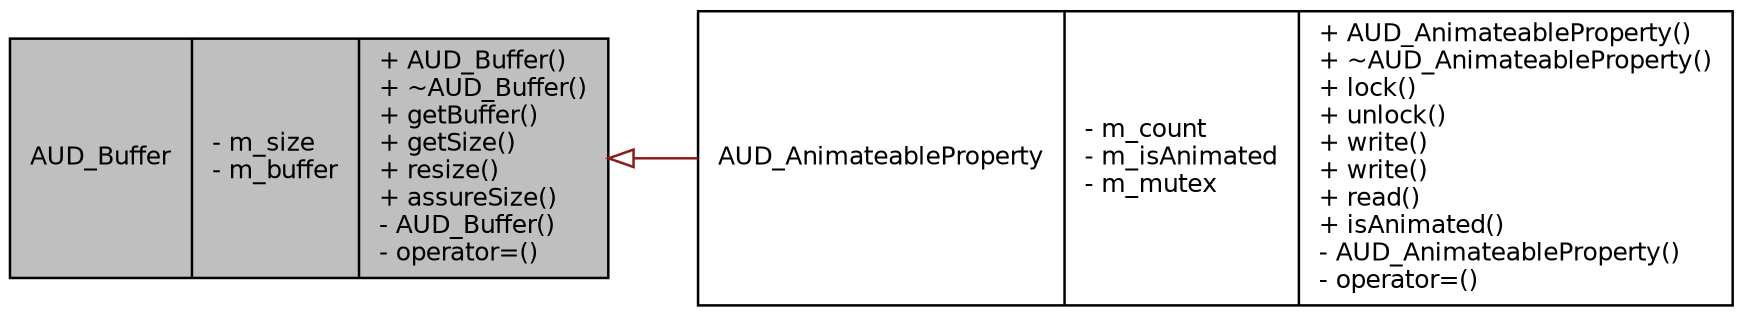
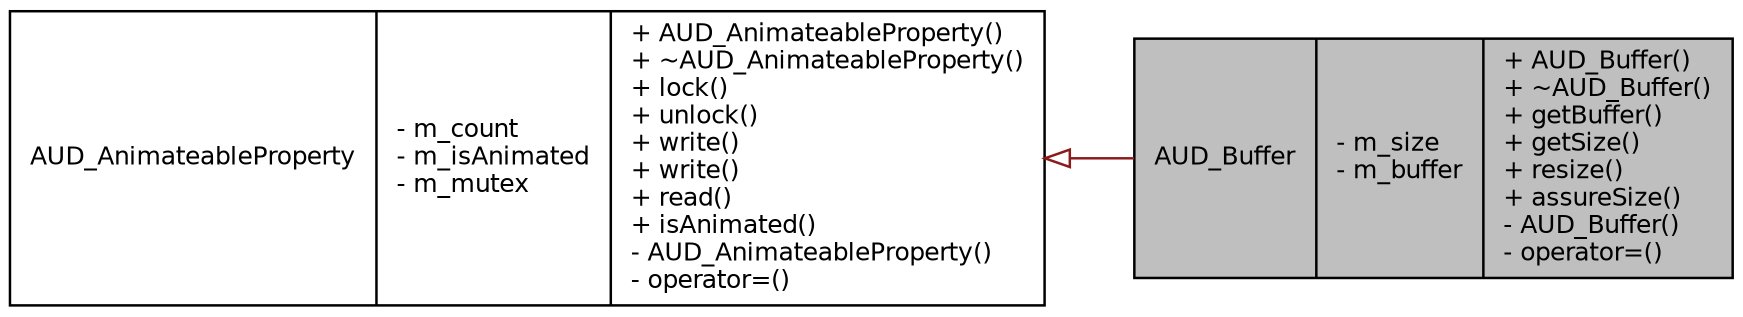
(666, 158) -> (1102, 158)
